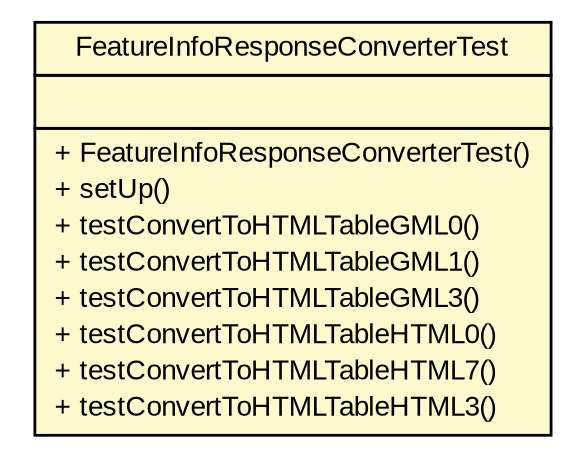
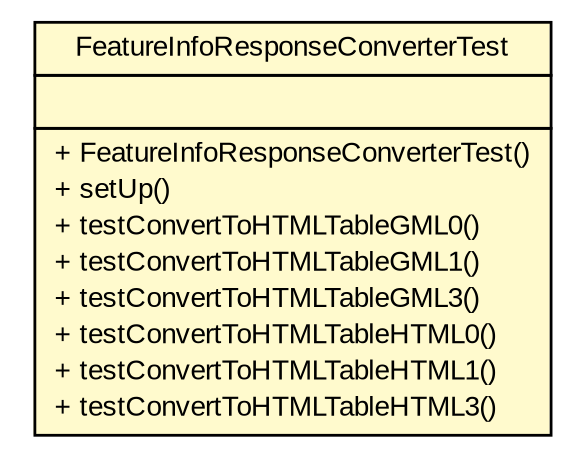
(276, 371) -> (276, 371)
